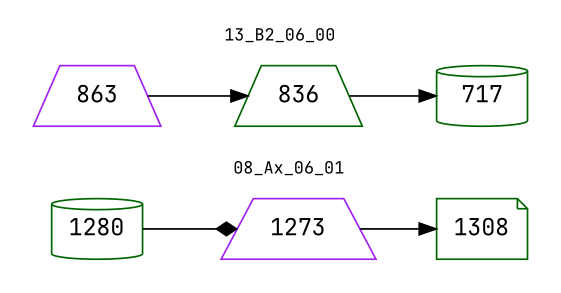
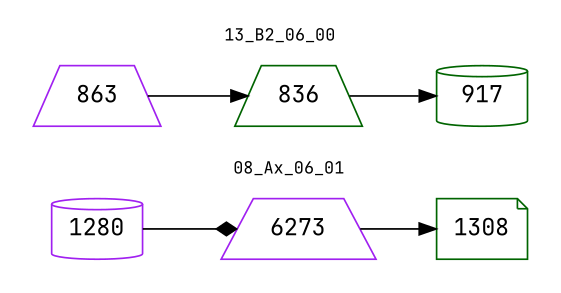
(482, 96) -> (482, 96)
(97, 229) -> (97, 229)
(299, 229) -> (299, 229)
